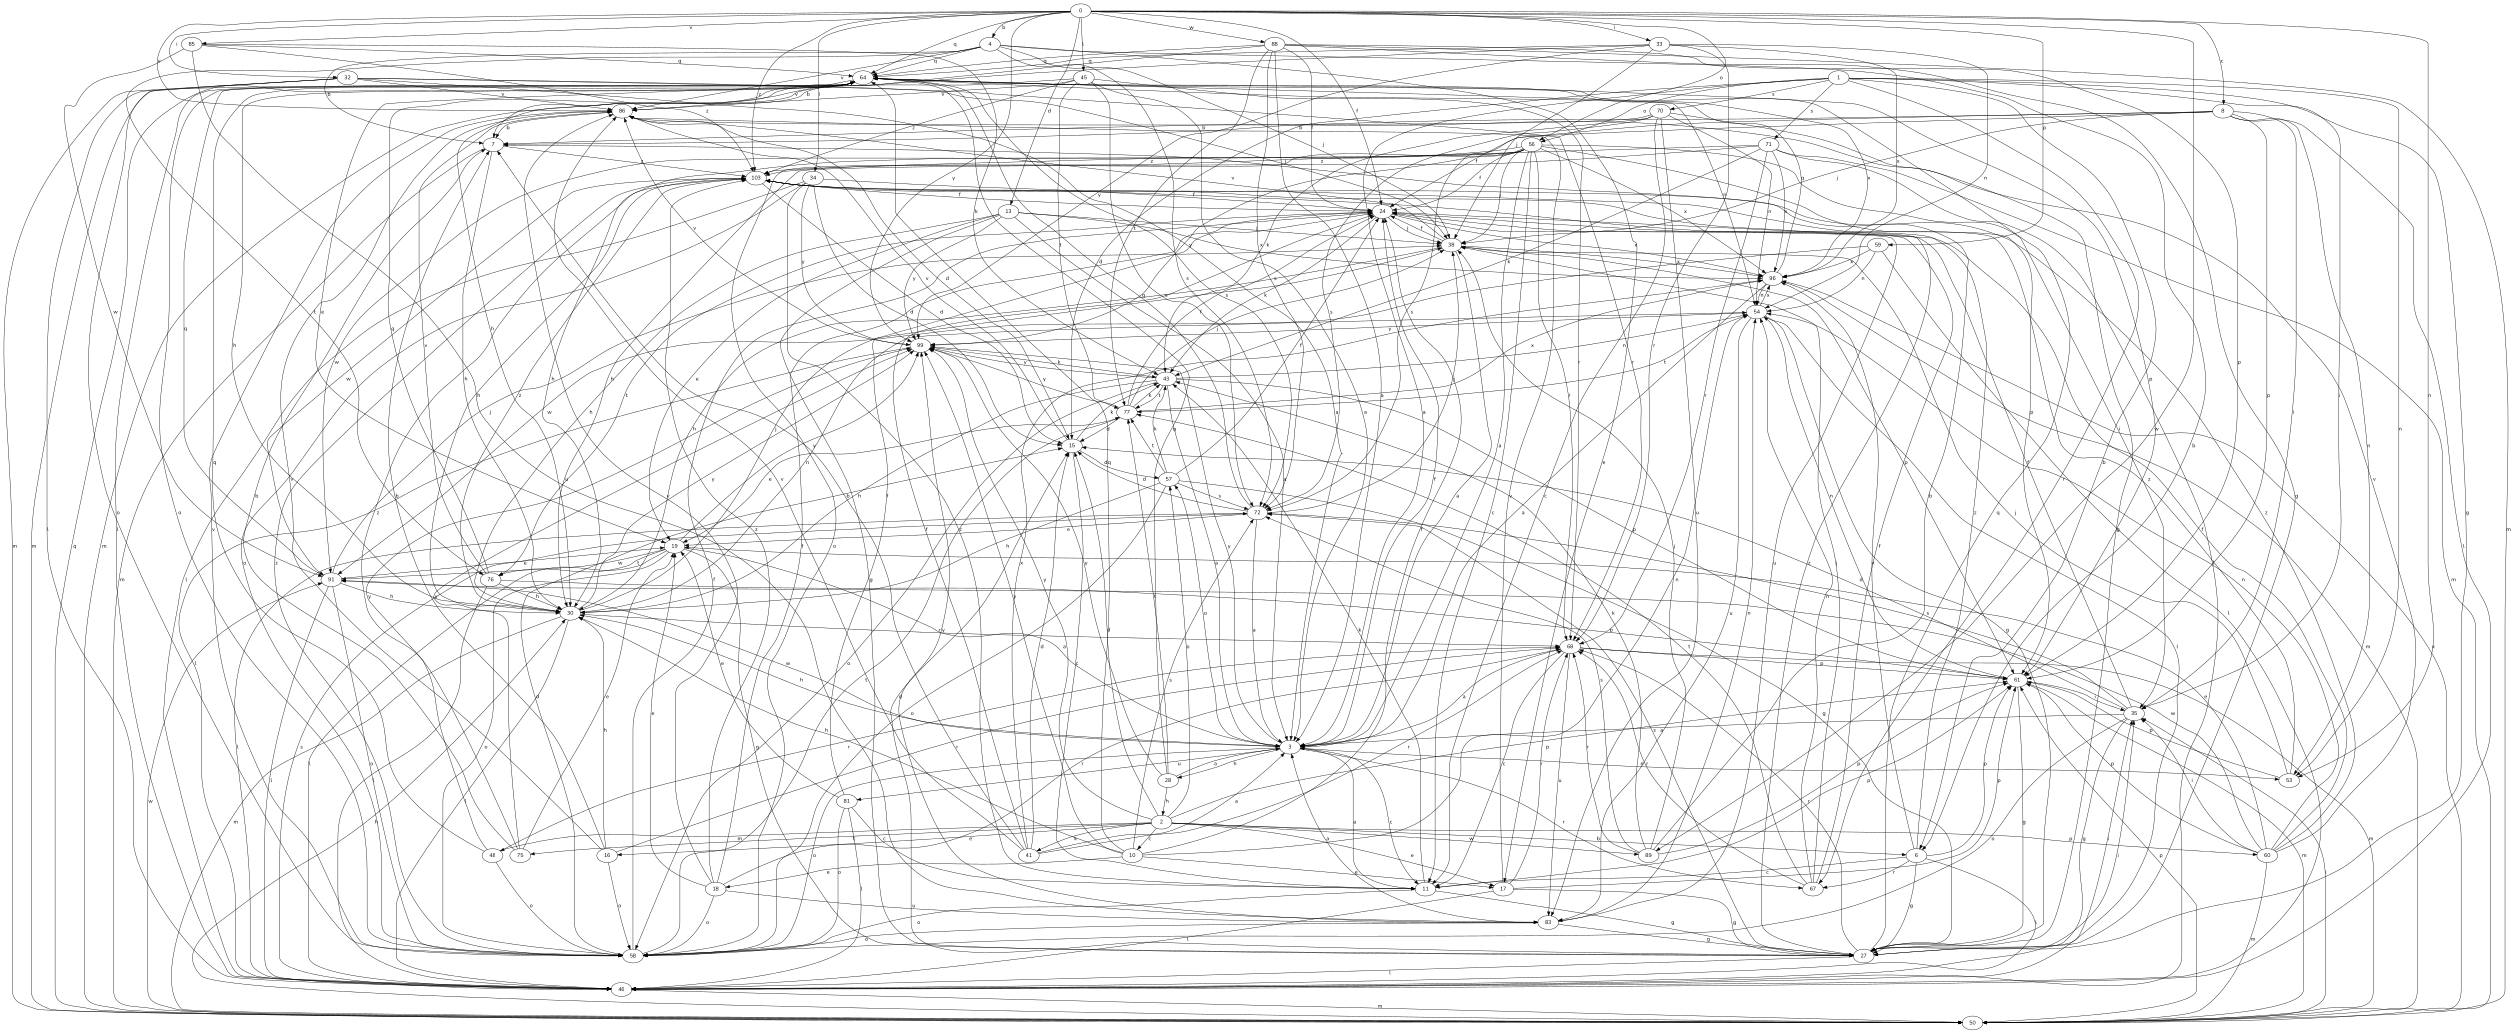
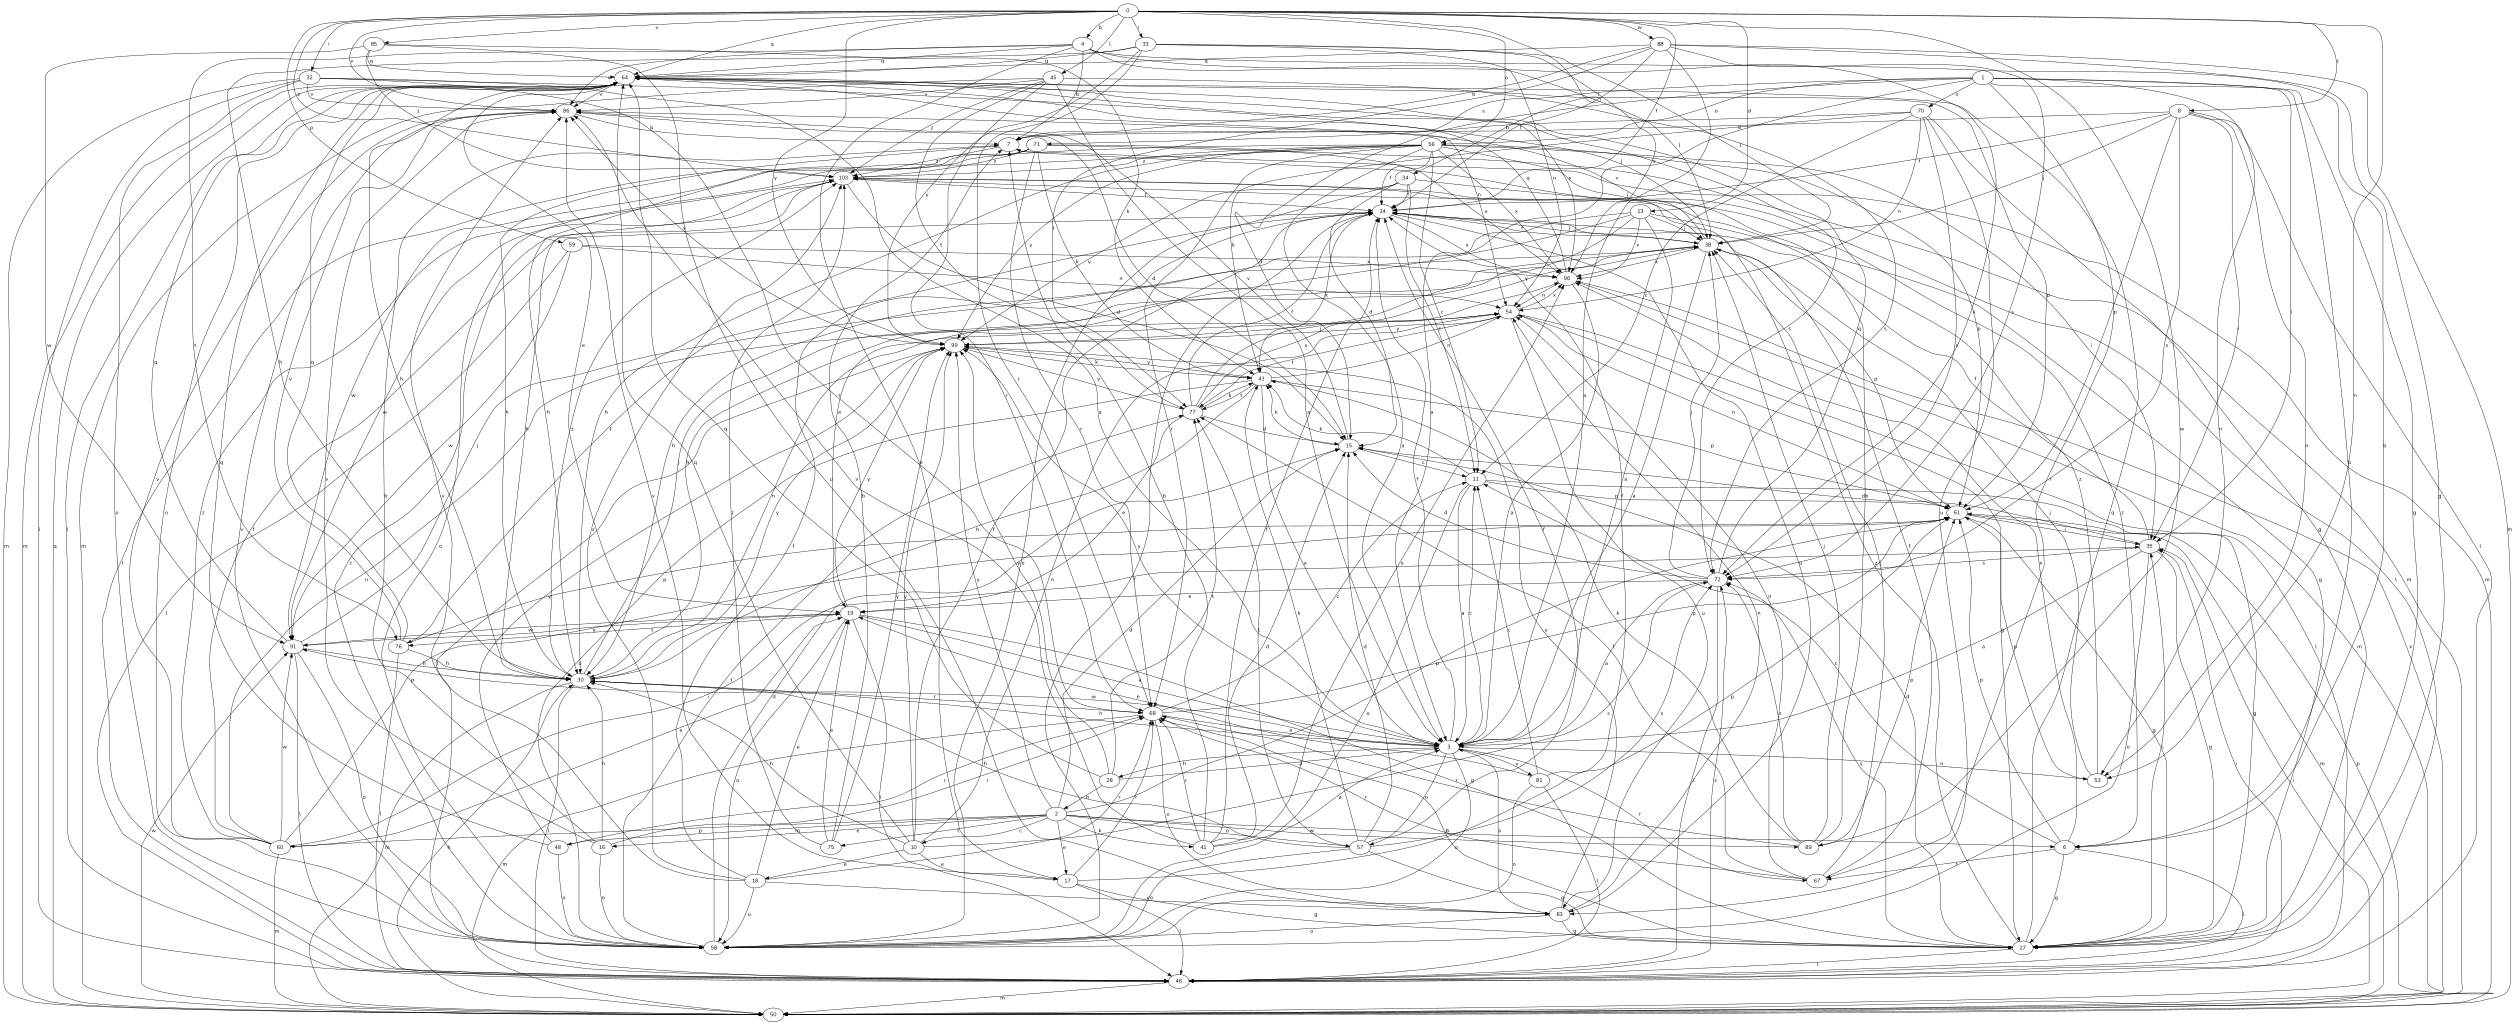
(2023, 73) -> none
(1115, 469) -> (1364, 653)
